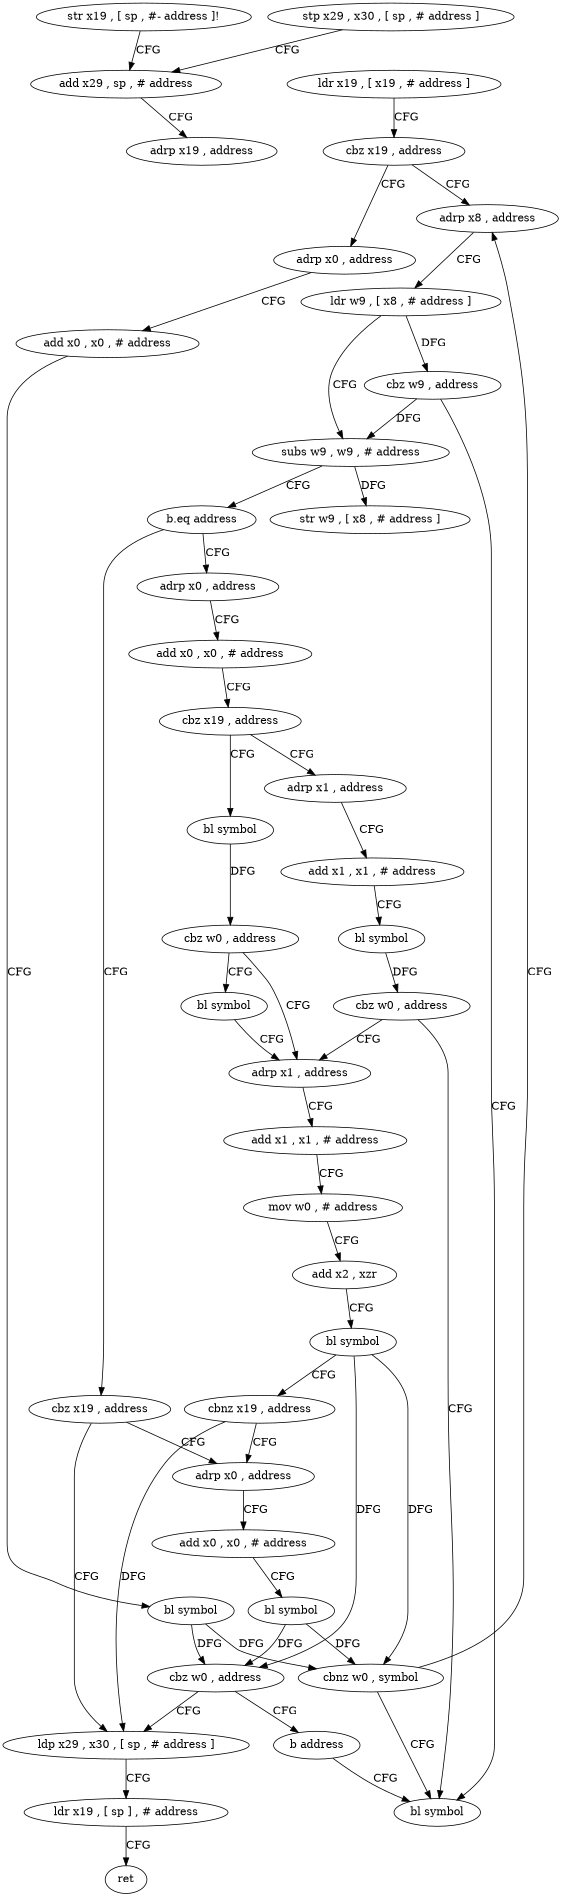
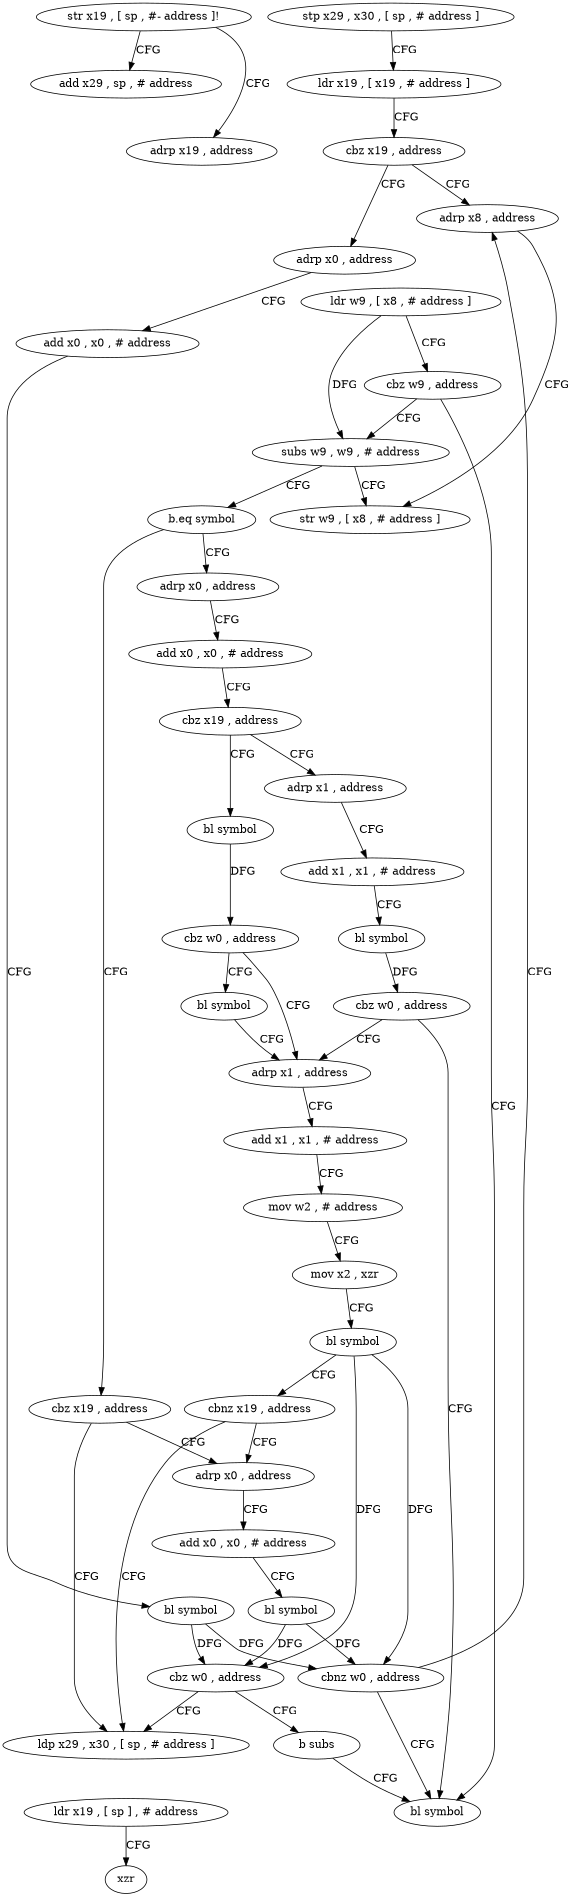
(261, 50) -> (392, 47)
(161, 115) -> (245, 76)
(447, 258) -> (537, 390)
(434, 344) -> (434, 344)
(345, 385) -> (345, 385)
(409, 419) -> (409, 419)
(374, 486) -> (374, 486)
(202, 520) -> (202, 520)
(323, 1208) -> (323, 1208)
(345, 1275) -> (345, 1275)
(134, 1577) -> (134, 1577)
(371, 1678) -> (371, 1678)
(317, 1745) -> (317, 1745)
(126, 1775) -> none
(126, 1880) -> (126, 1880)
